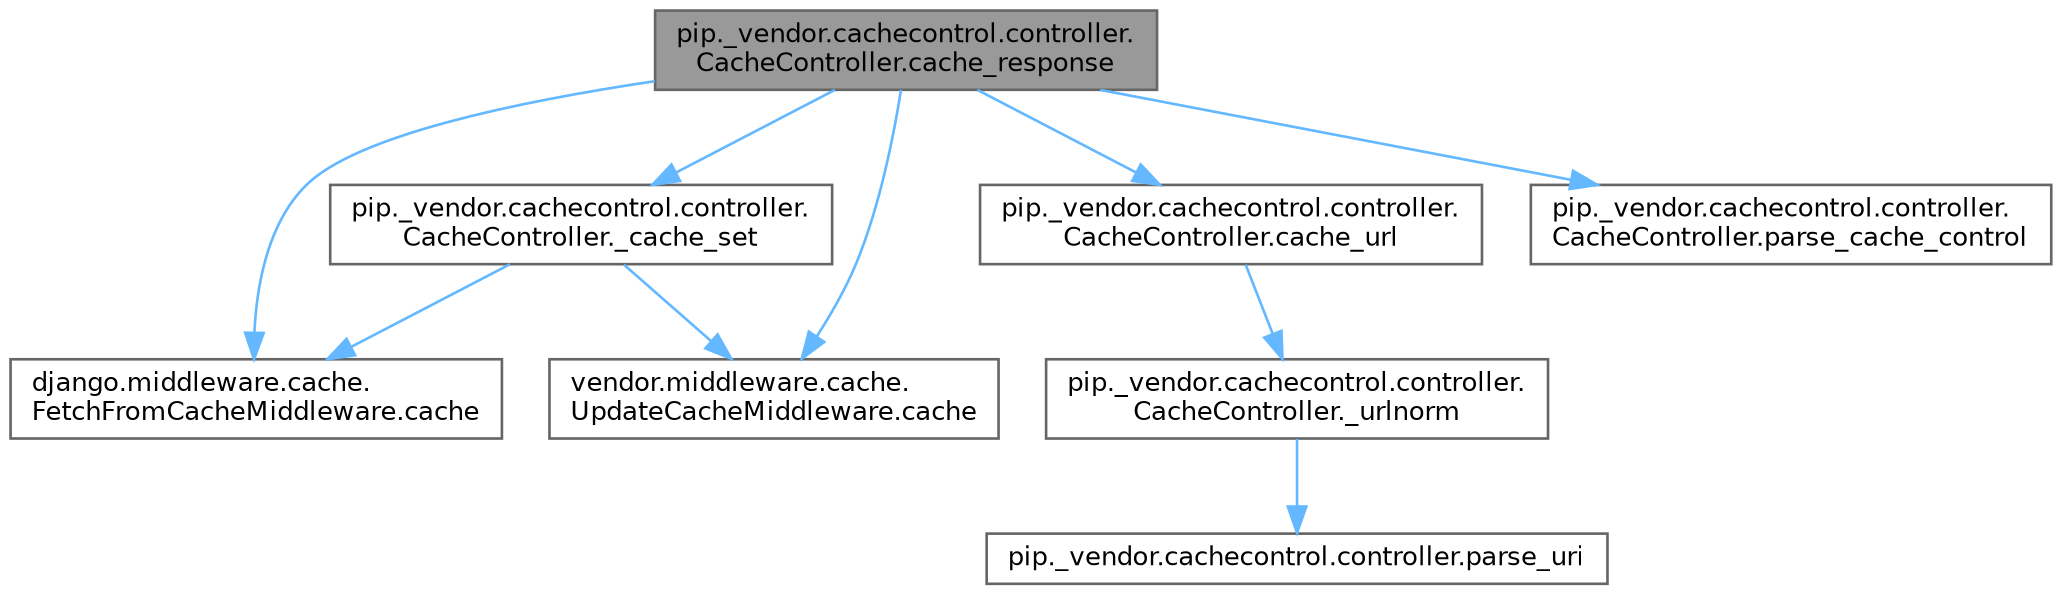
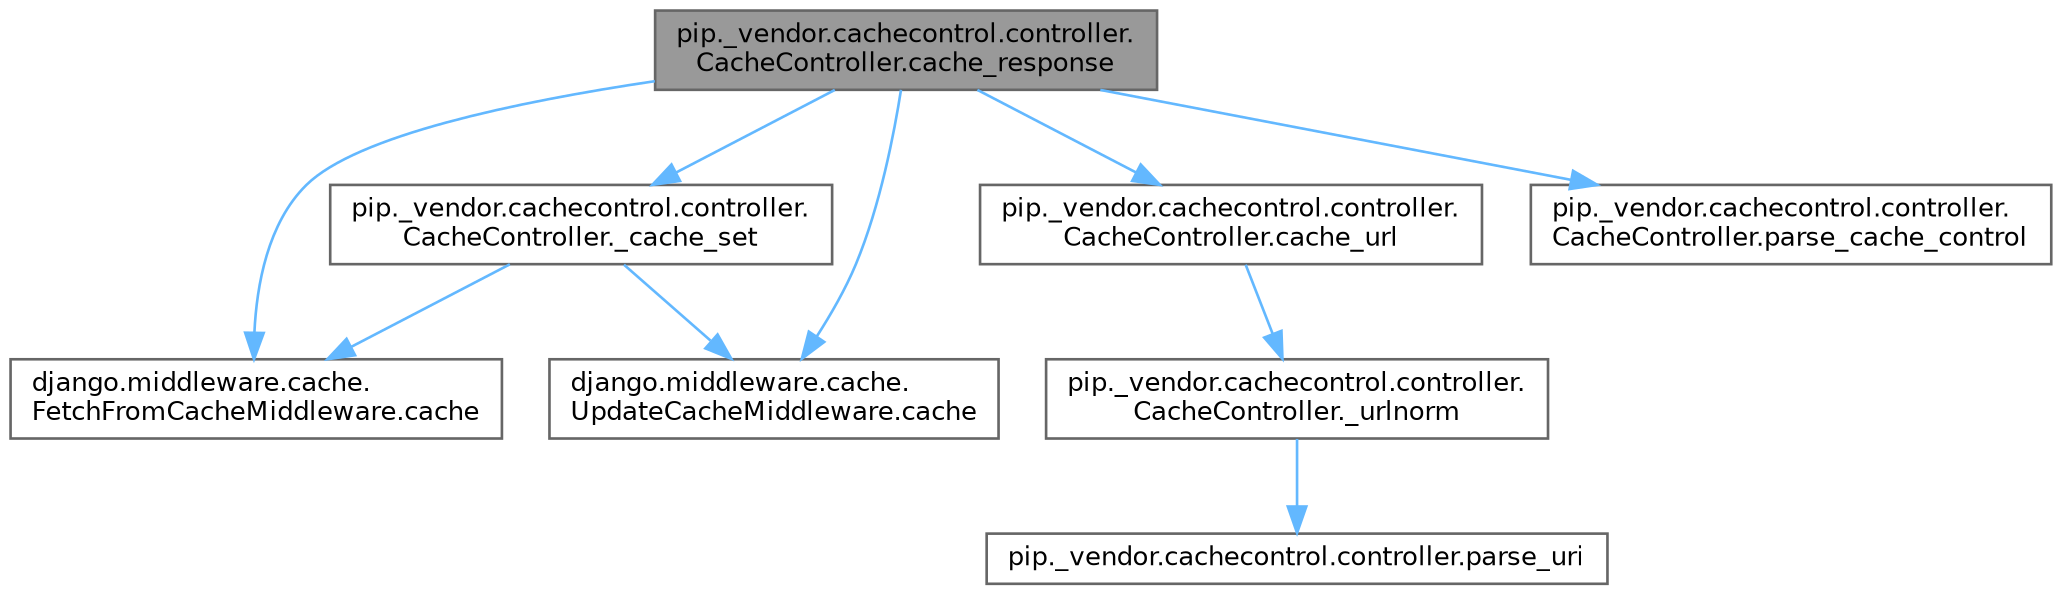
(774, 399) -> (774, 399)
